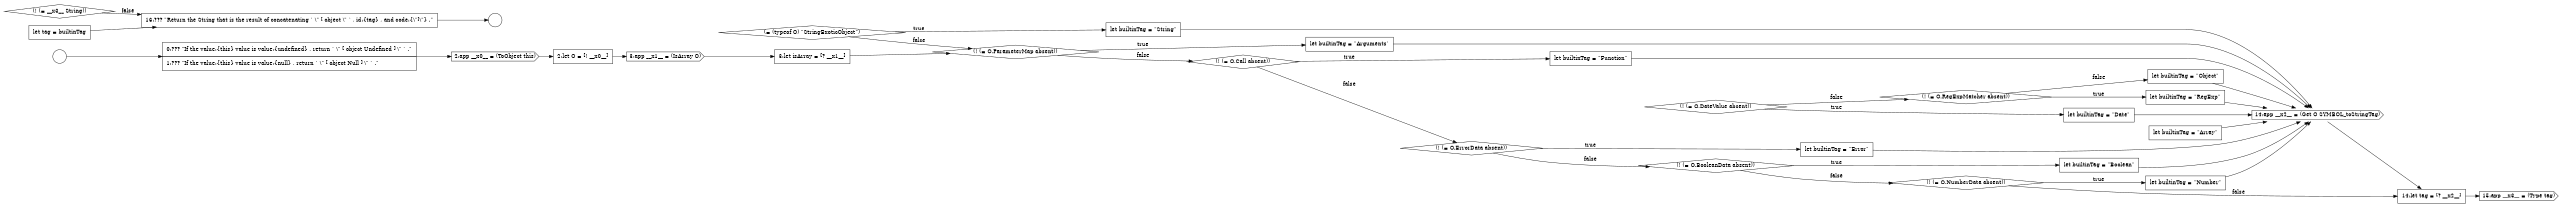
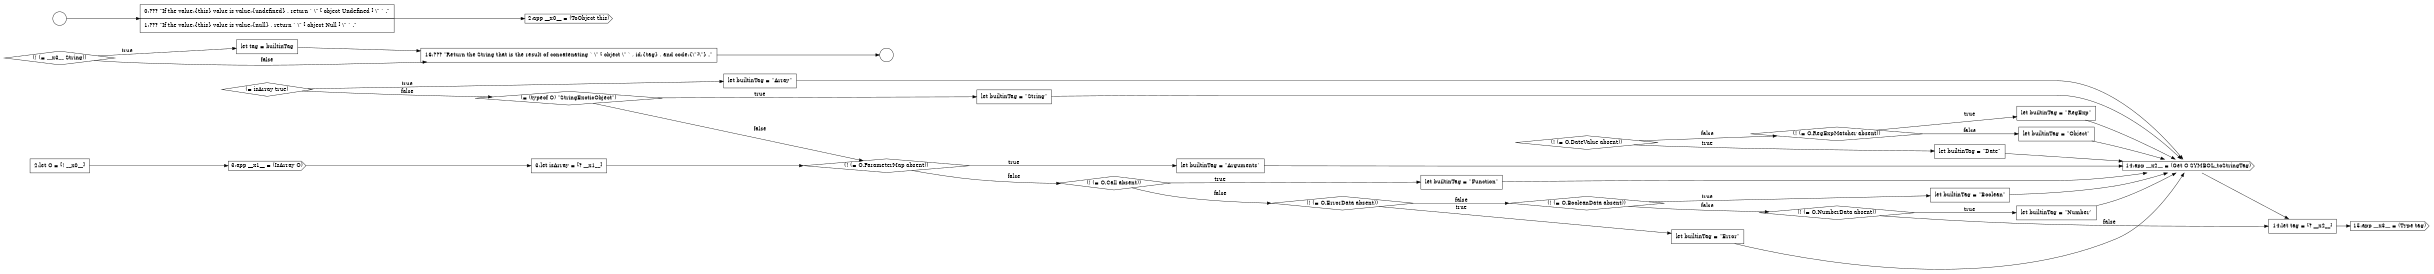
none -> (165, 52)
(544, 56) -> none
none -> (267, 89)
